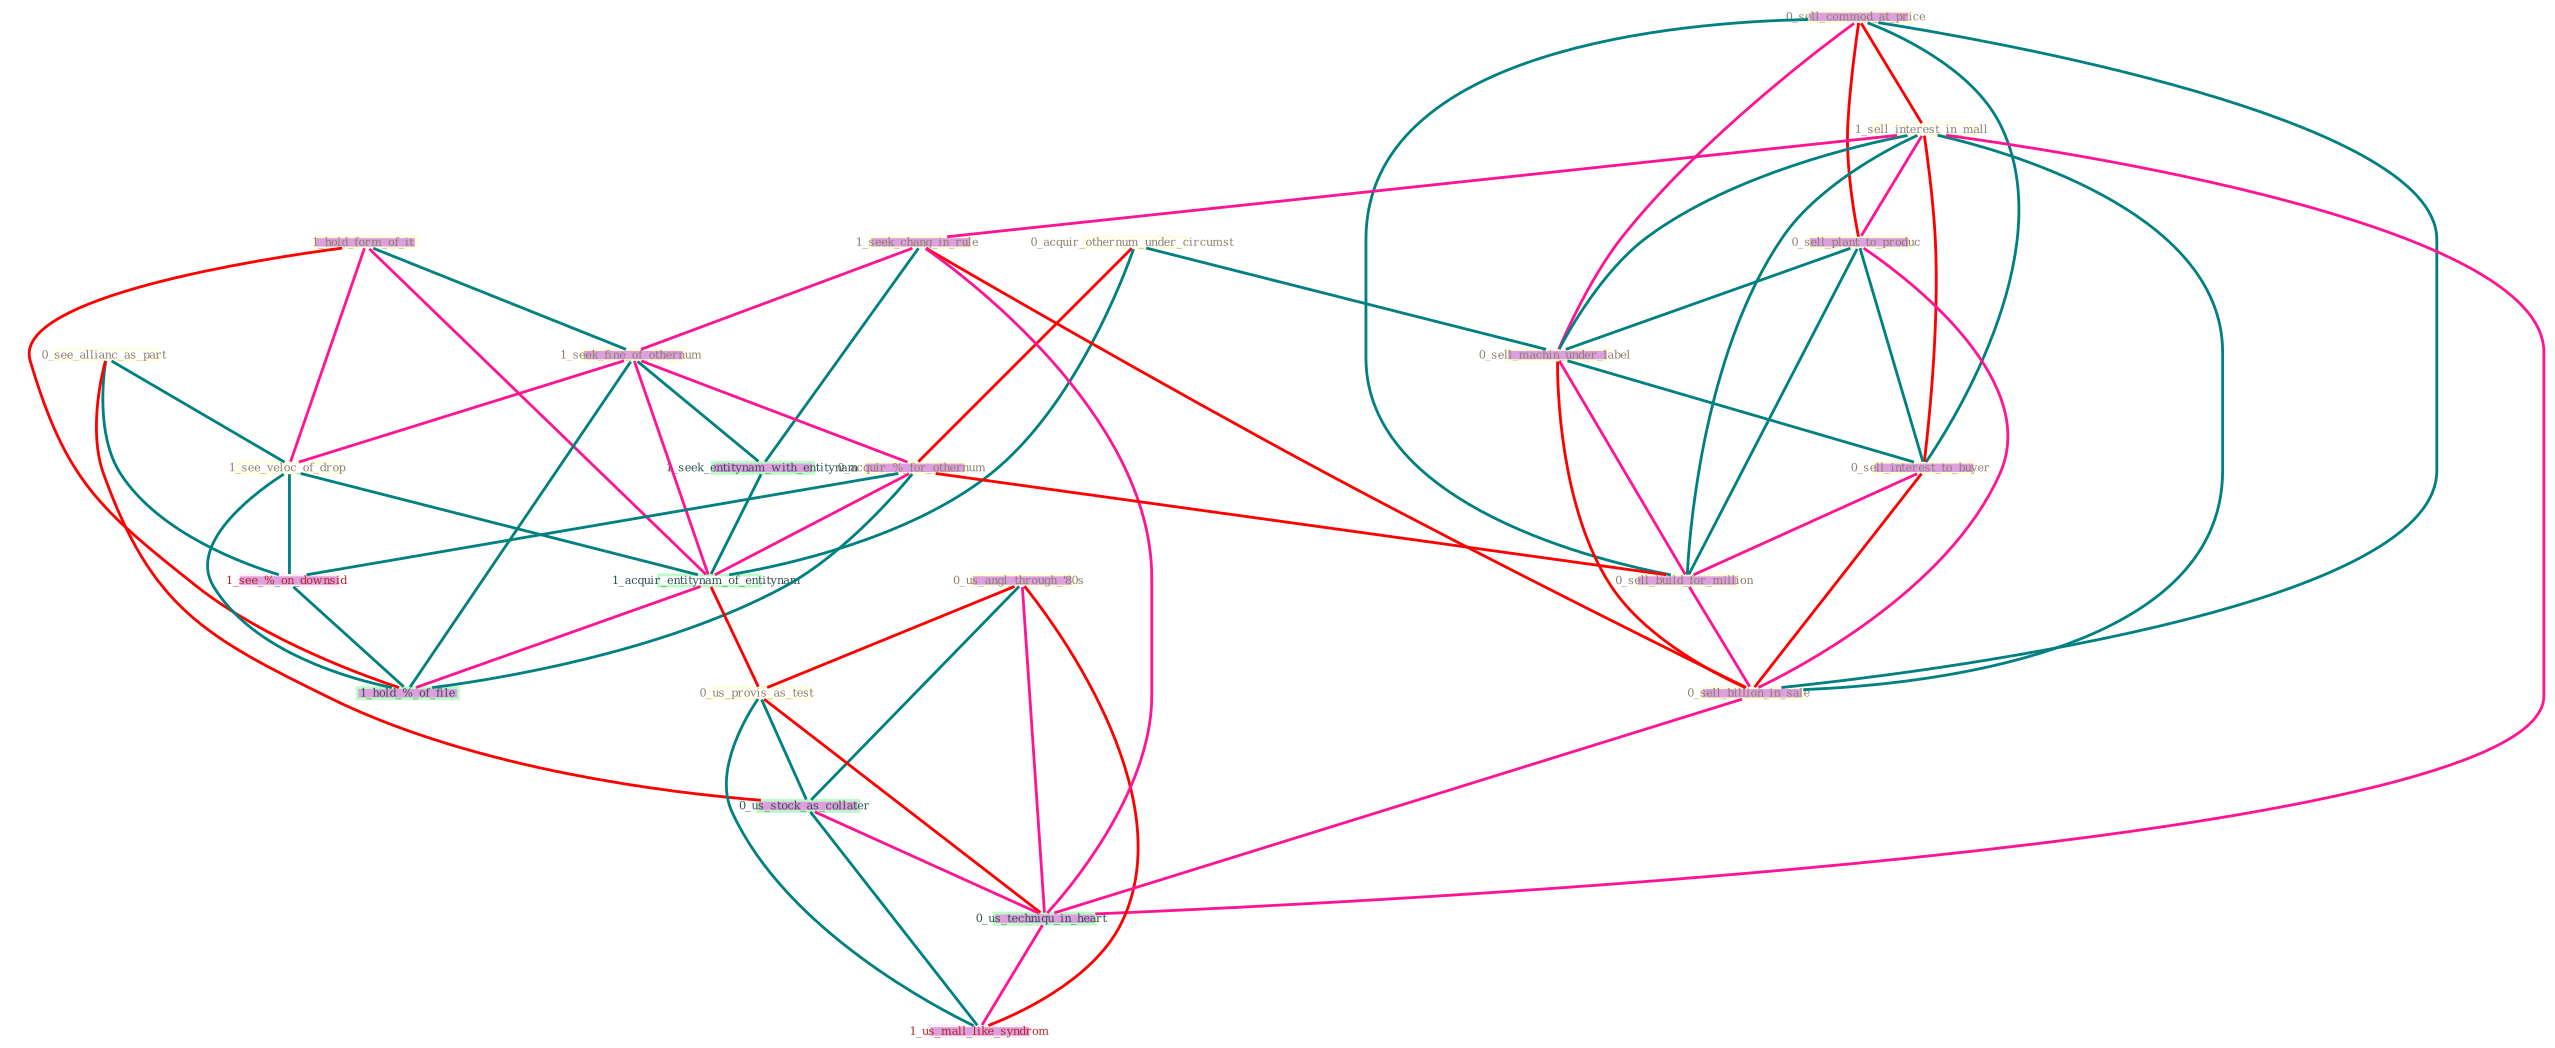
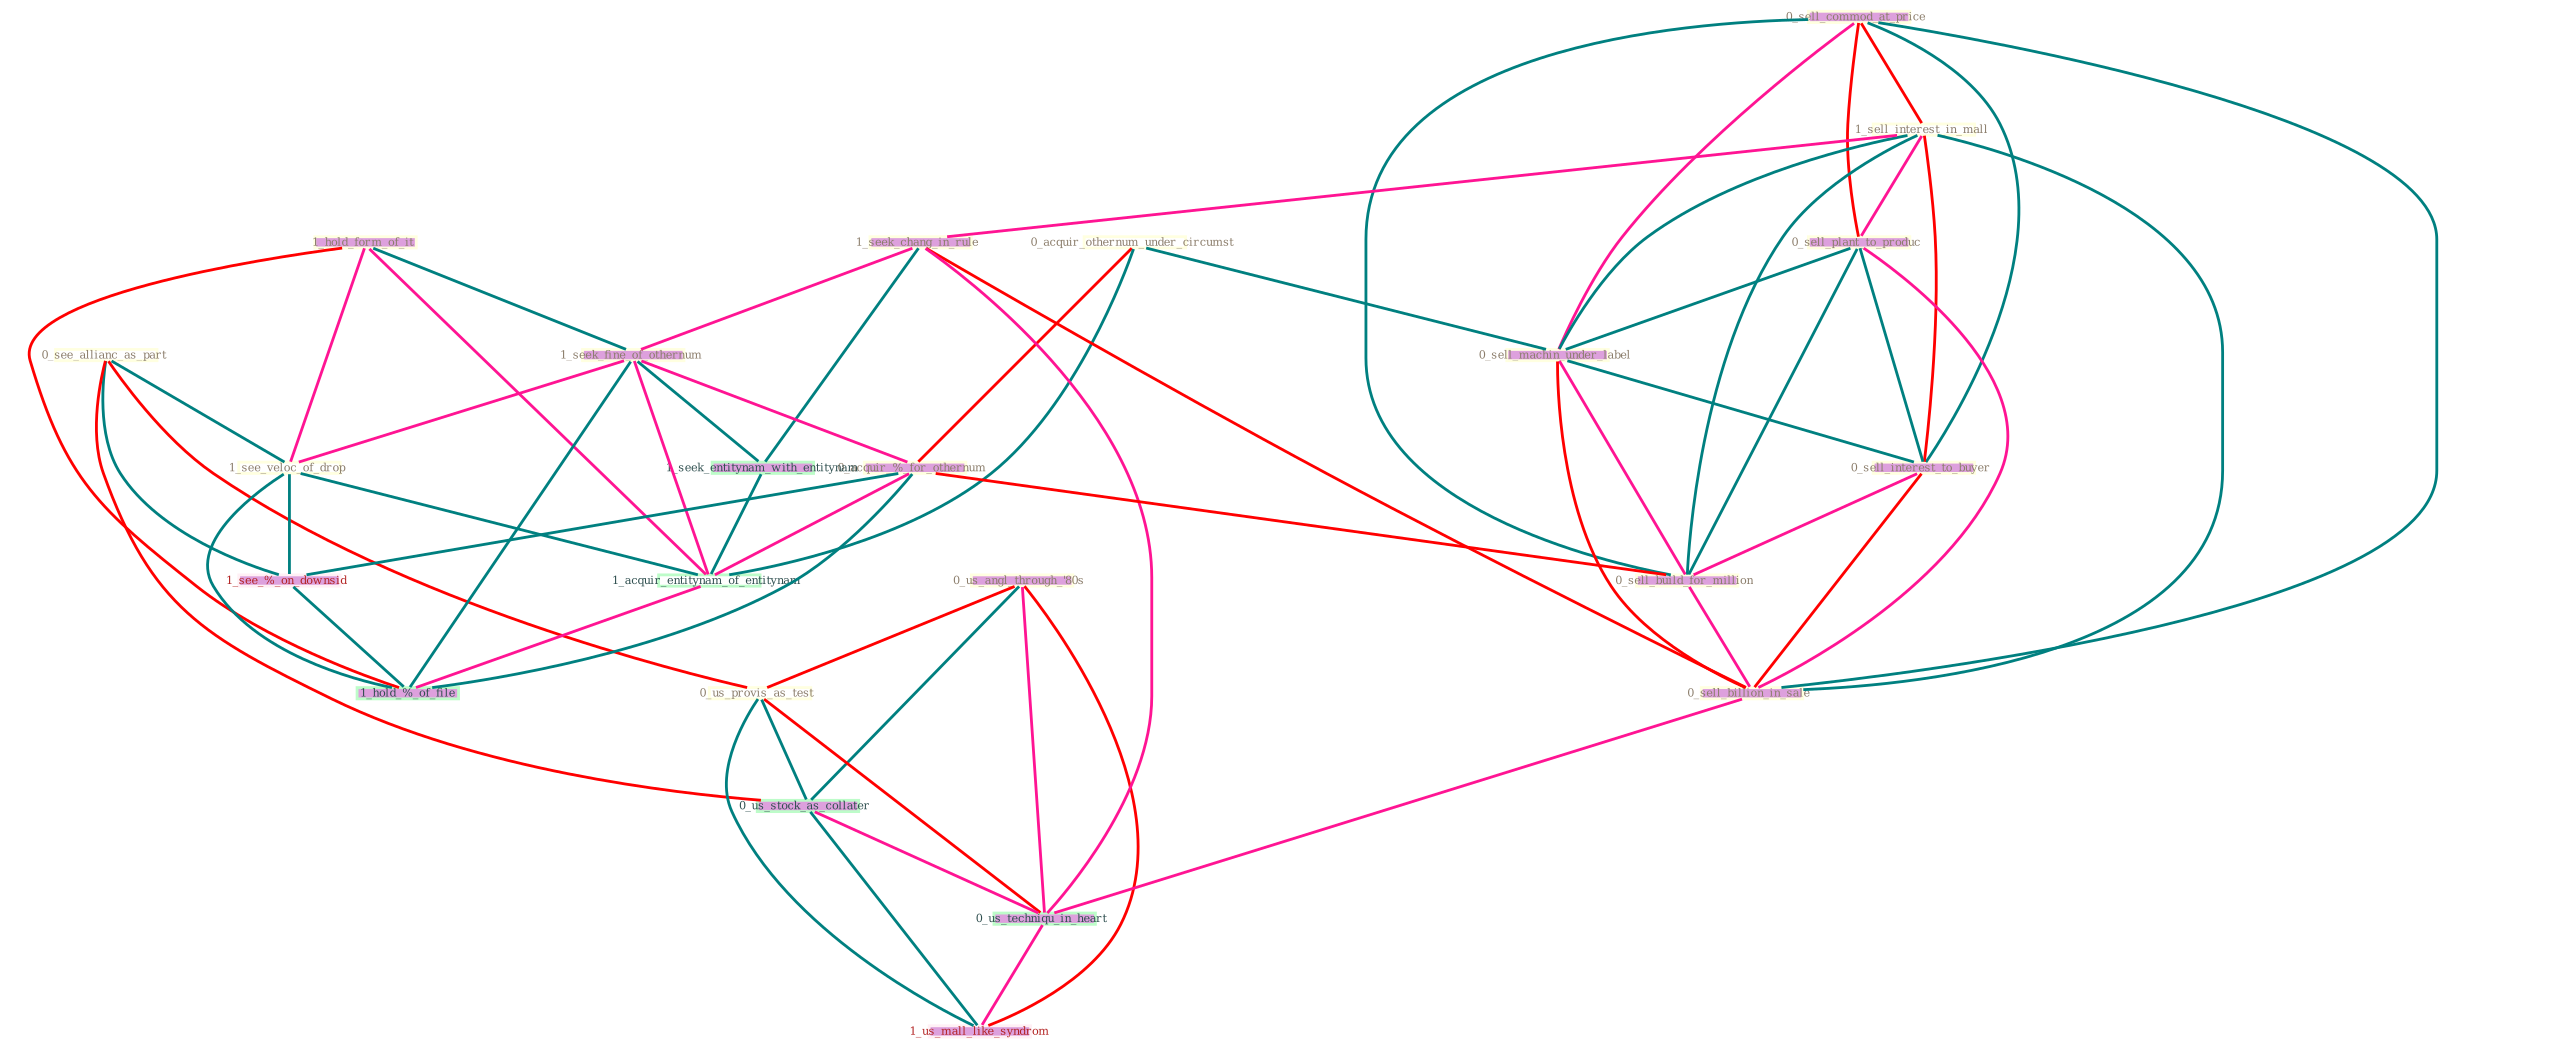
(735, 637) -> (417, 581)
(2332, 796) -> none
